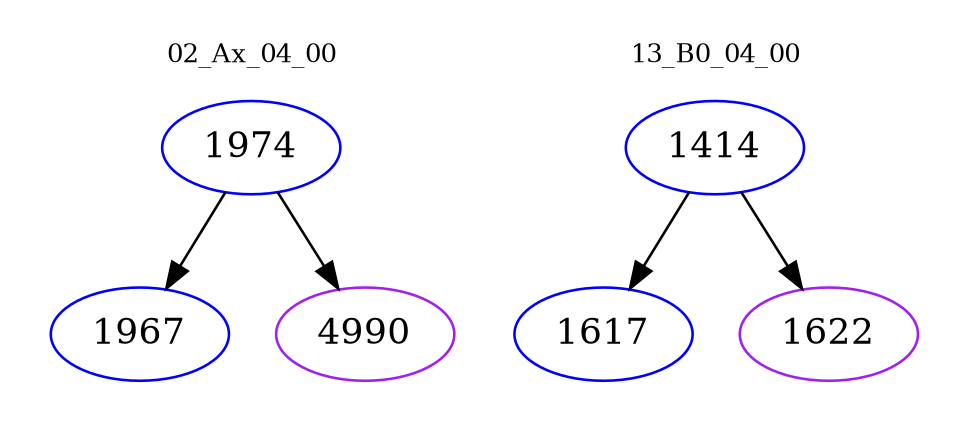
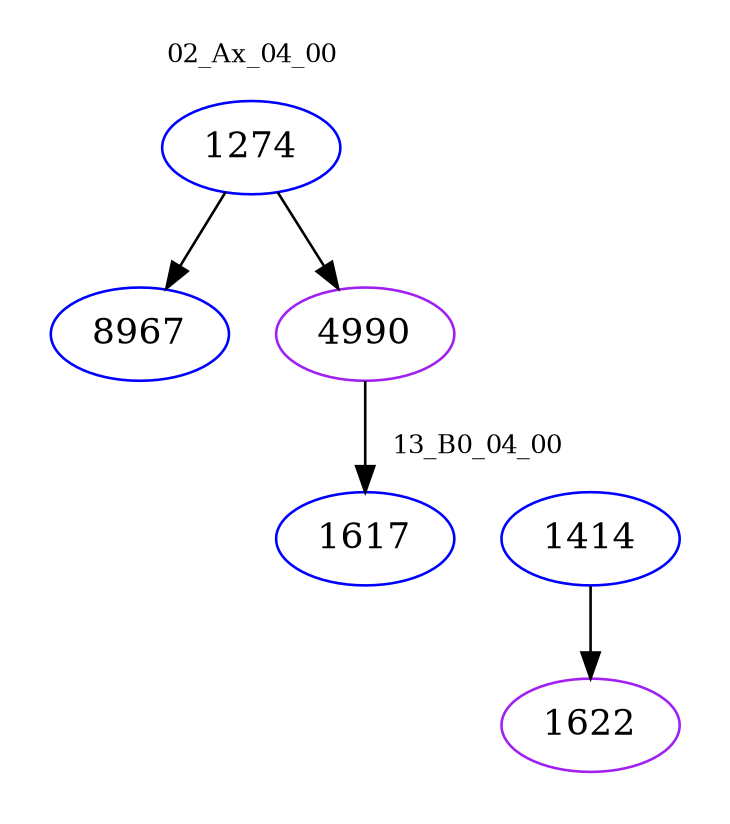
(251, 148) -> (251, 148)
(666, 229) -> (365, 438)
(140, 334) -> (140, 334)
